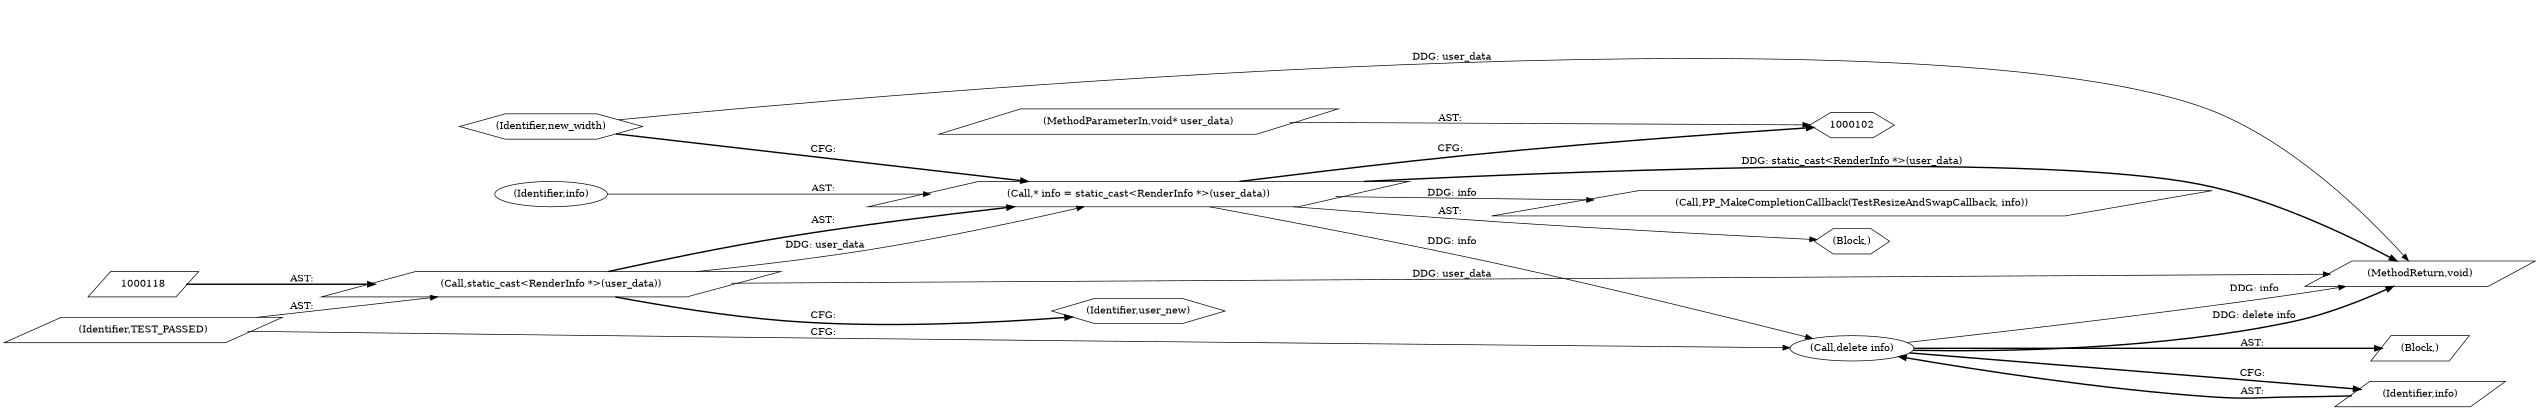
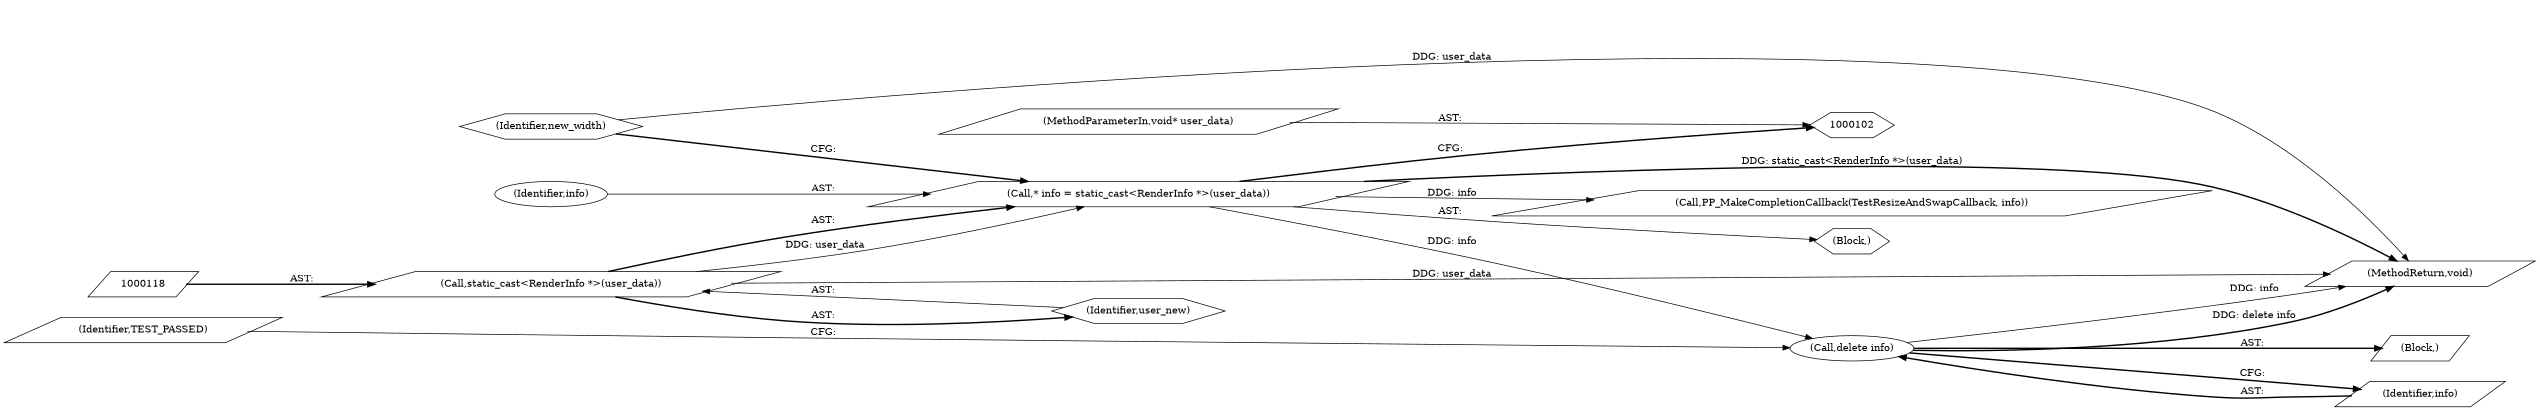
(343, 308) -> (887, 300)
(825, 316) -> (825, 316)
